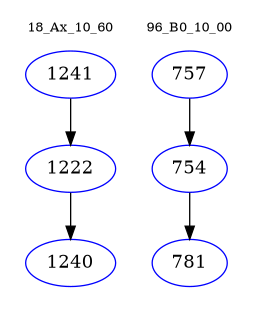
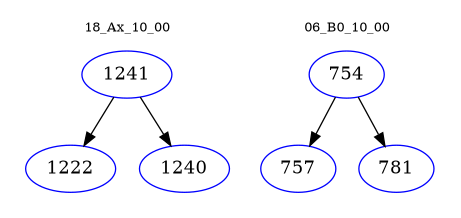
(71, 28) -> (128, 28)
(190, 28) -> (347, 28)
(190, 115) -> (326, 116)
(71, 209) -> (152, 116)
